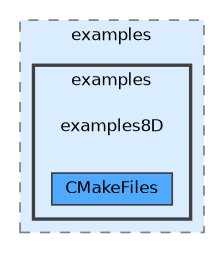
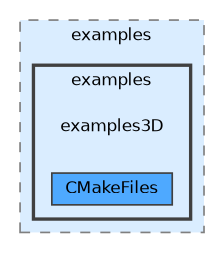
(112, 127) -> (112, 127)
